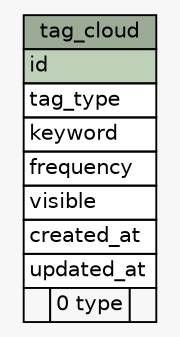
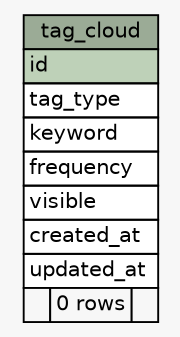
(90, 304) -> (91, 304)
